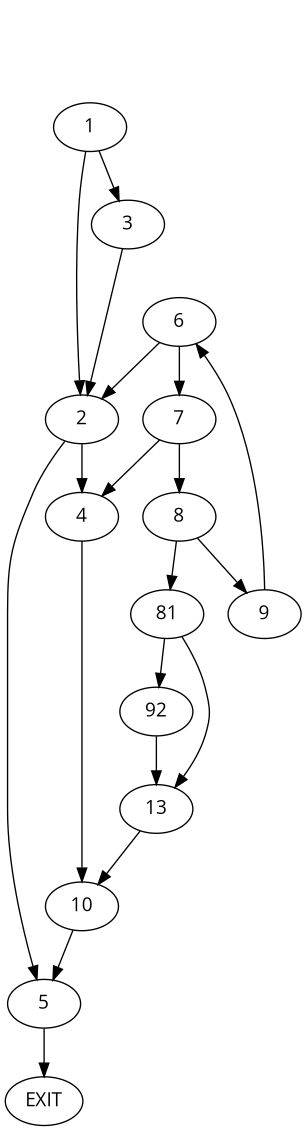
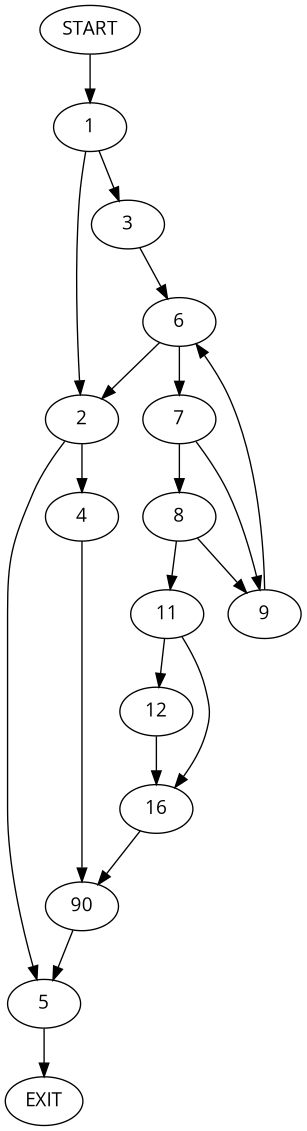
none -> (90, 30)
(107, 315) -> (150, 267)
(136, 463) -> (234, 506)
(167, 614) -> (167, 614)
(156, 712) -> (156, 712)
(156, 809) -> (156, 809)
(82, 906) -> (82, 906)
